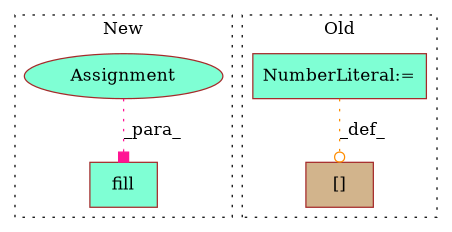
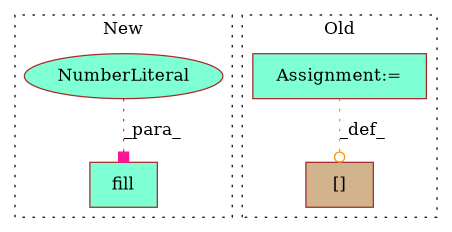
(124, 76) -> (124, 76)
(340, 76) -> (340, 76)
